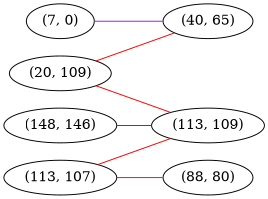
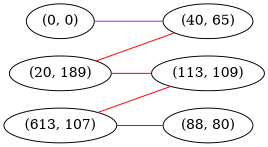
(60, 21) -> (60, 21)
(60, 73) -> (60, 73)
(60, 125) -> none
(60, 178) -> (60, 125)
